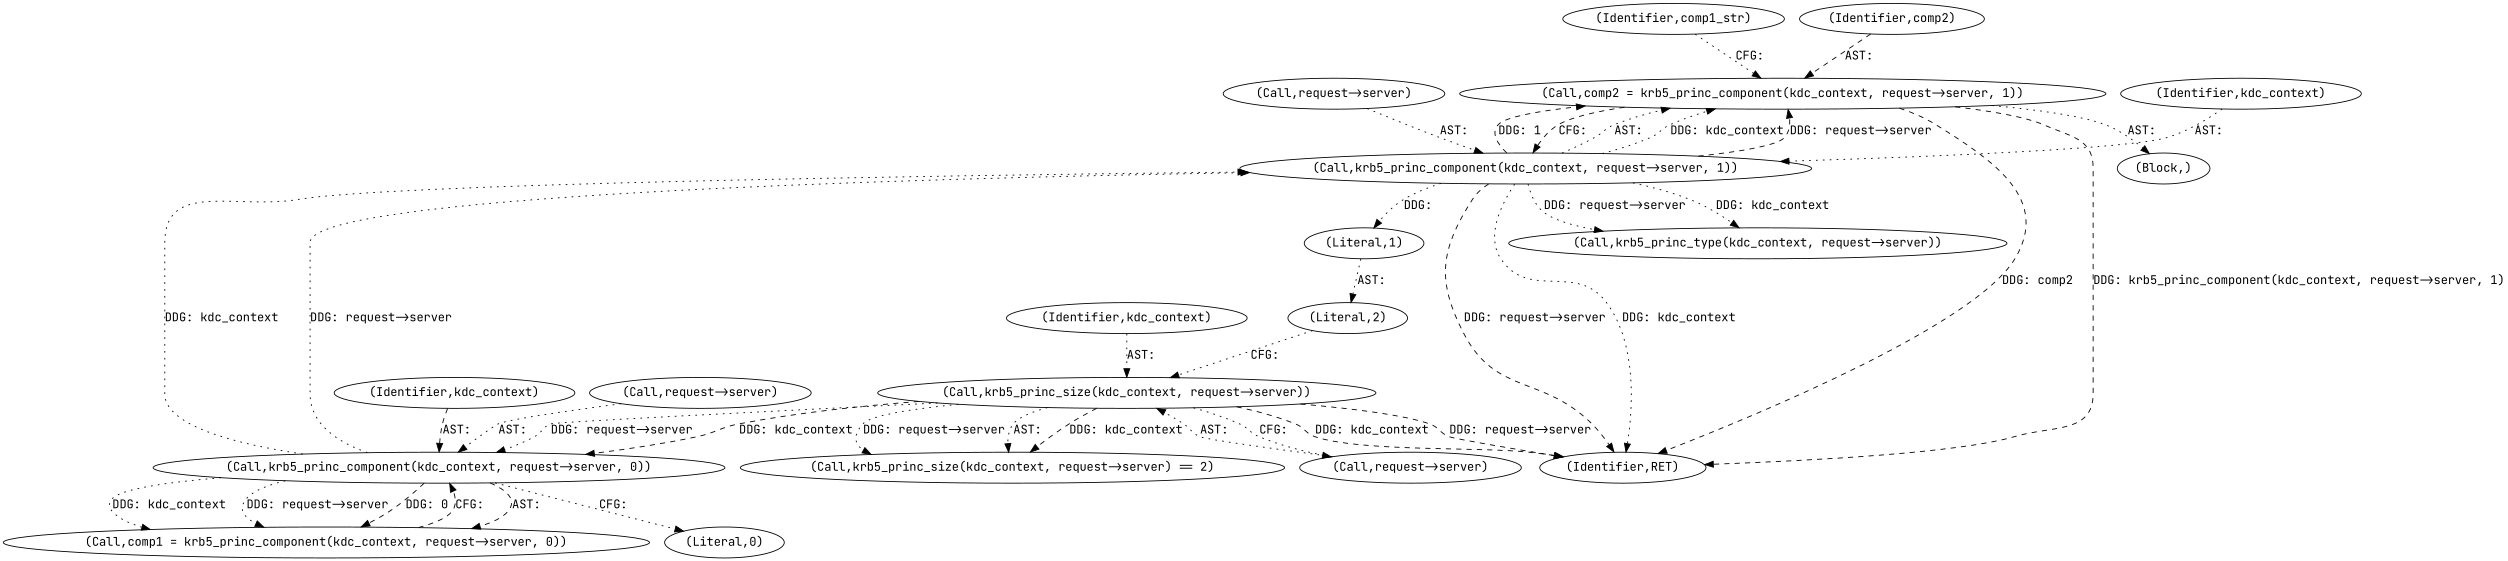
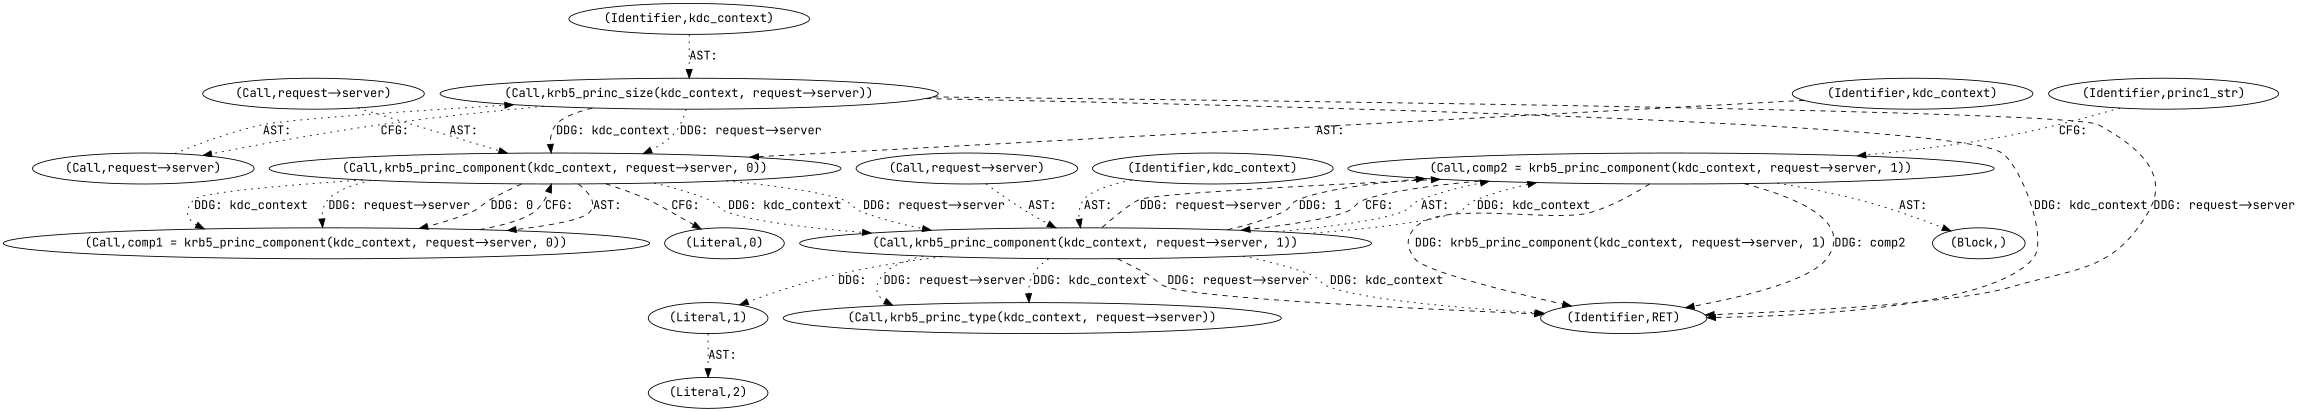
(1674, 19) -> (2164, 94)
(1892, 19) -> none
(1246, 353) -> none
(1012, 468) -> none
(585, 506) -> (651, 201)
